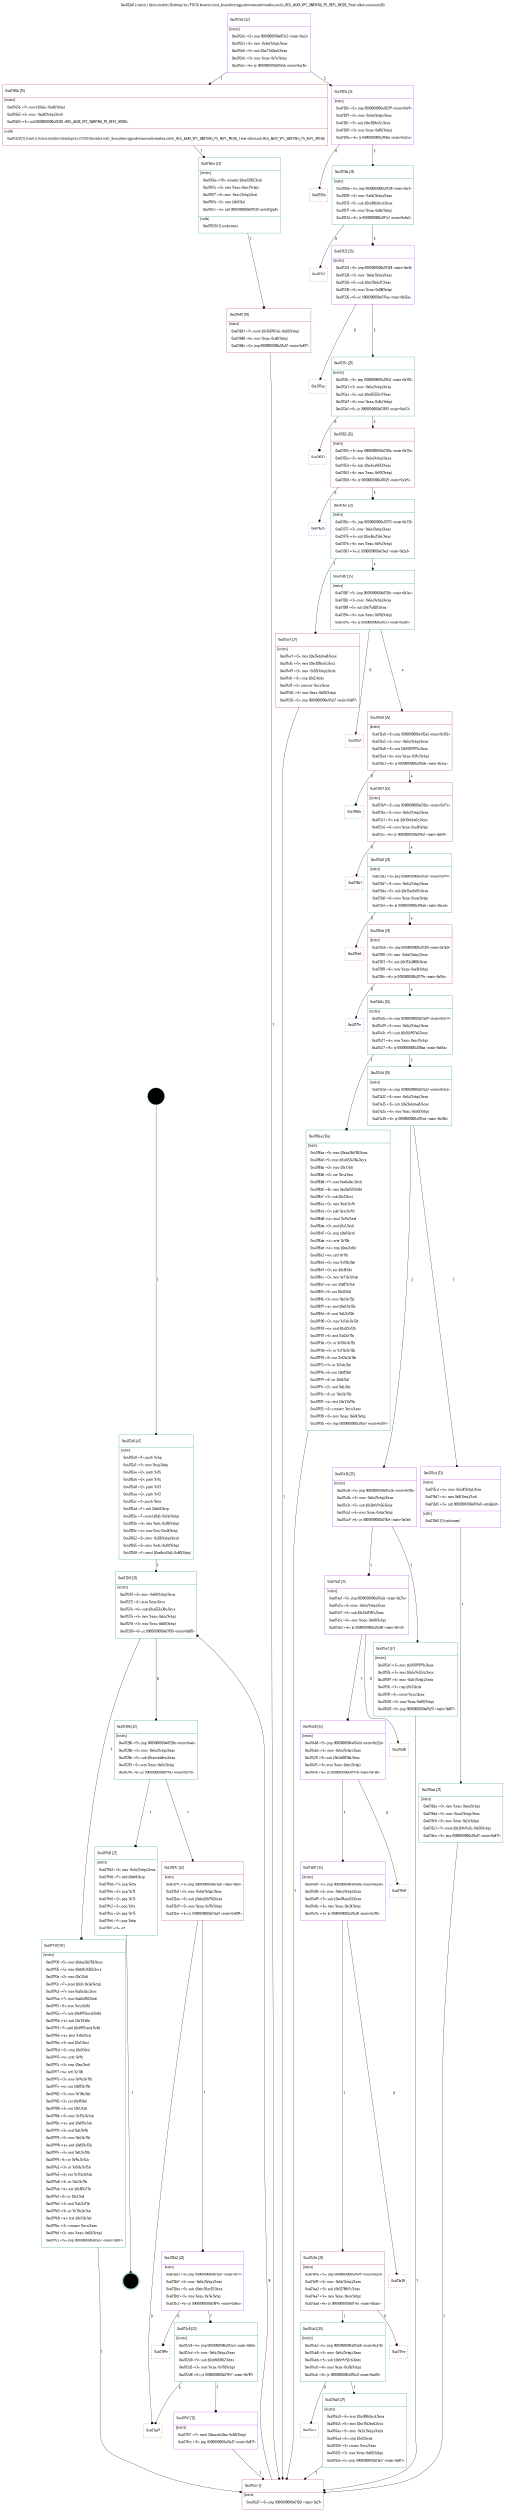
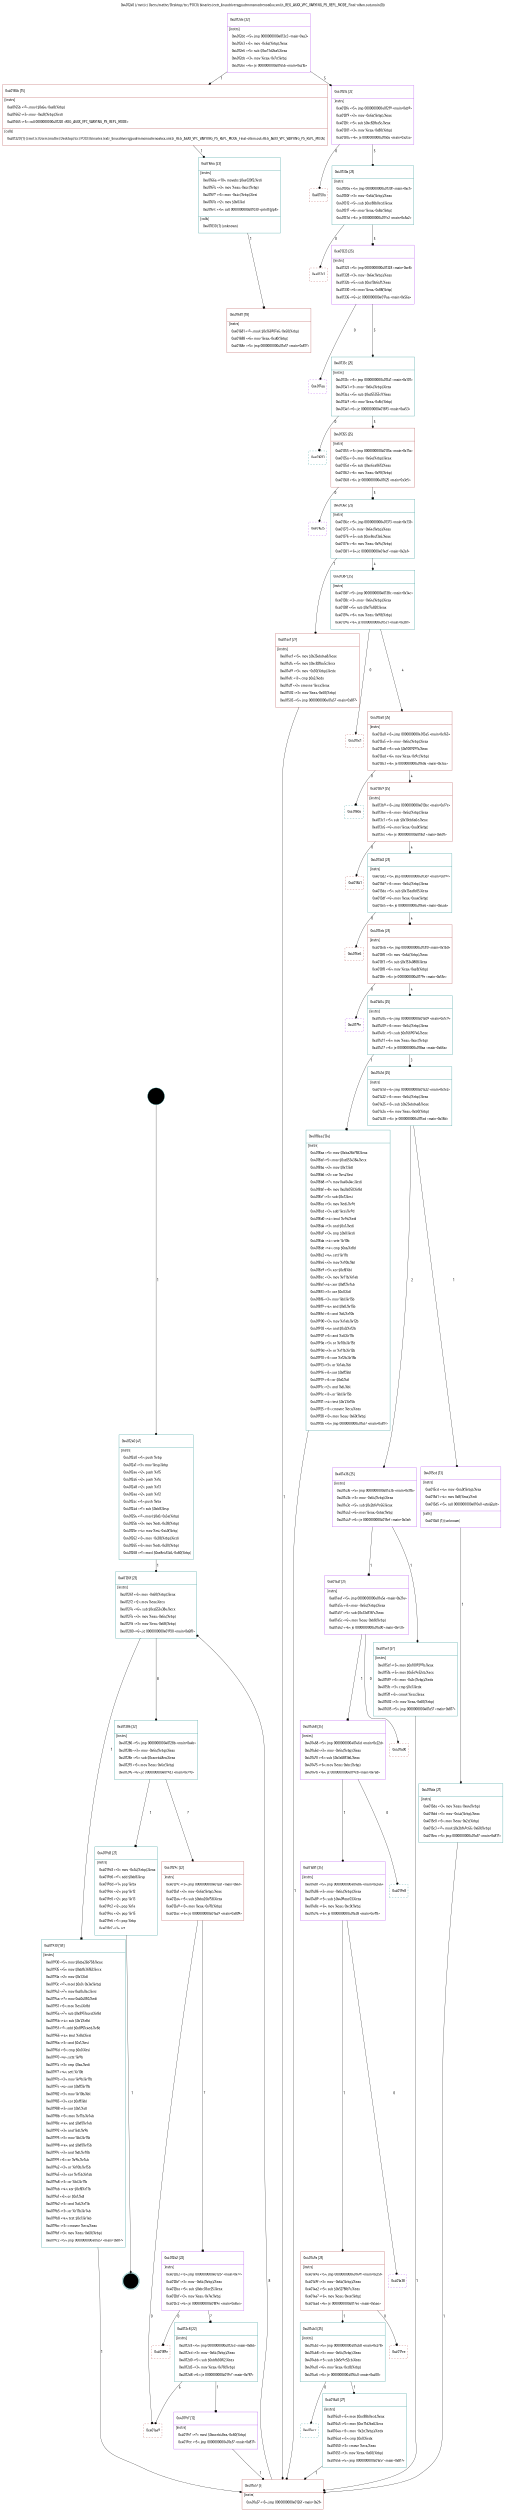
(318, 386) -> (318, 386)
(272, 1415) -> none
